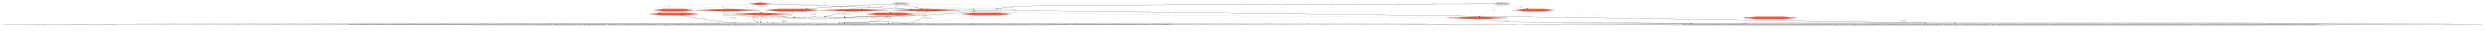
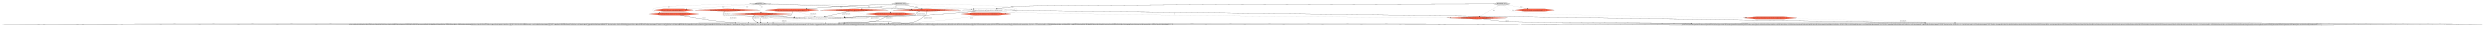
(760, 4) -> (760, 4)
